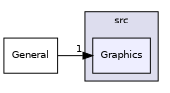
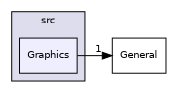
(70, 56) -> (91, 56)
